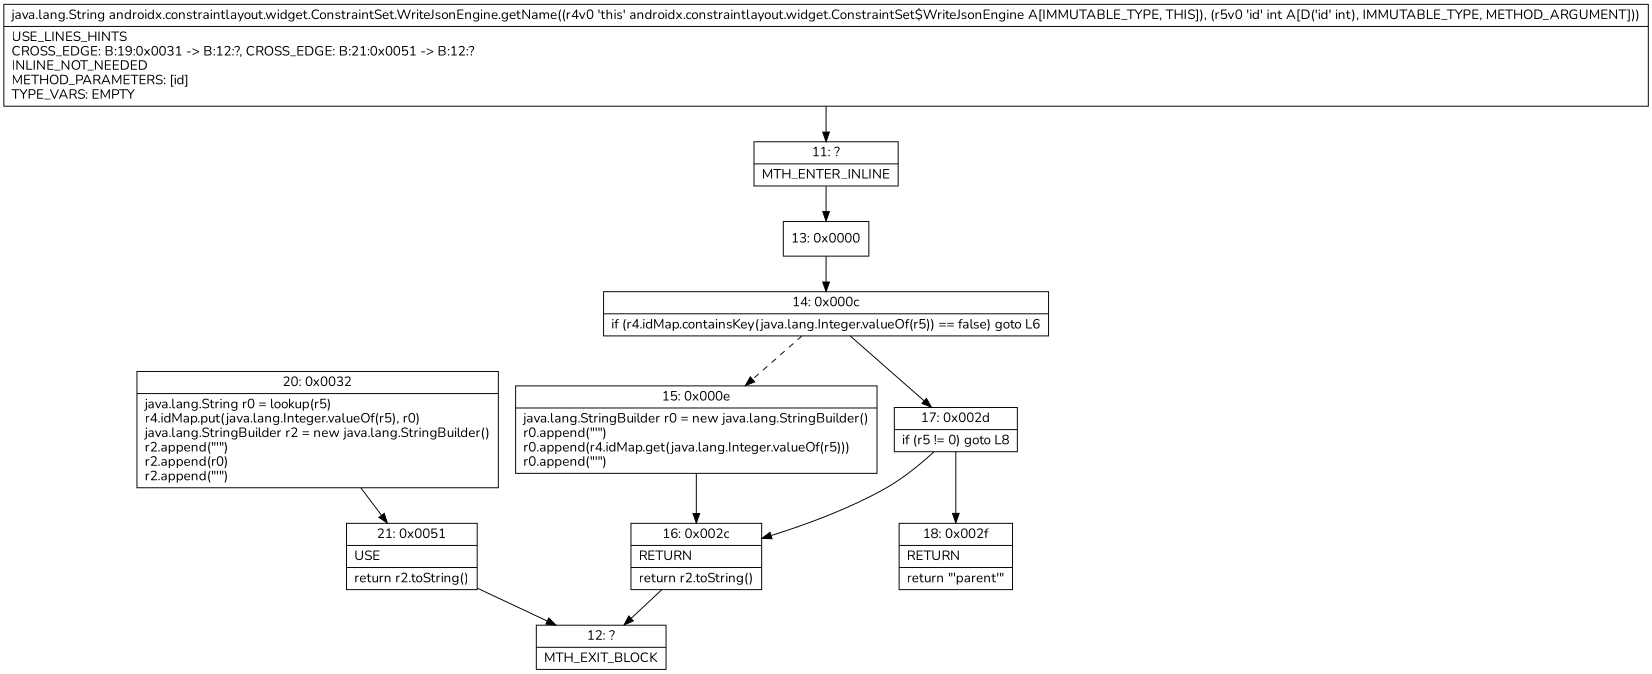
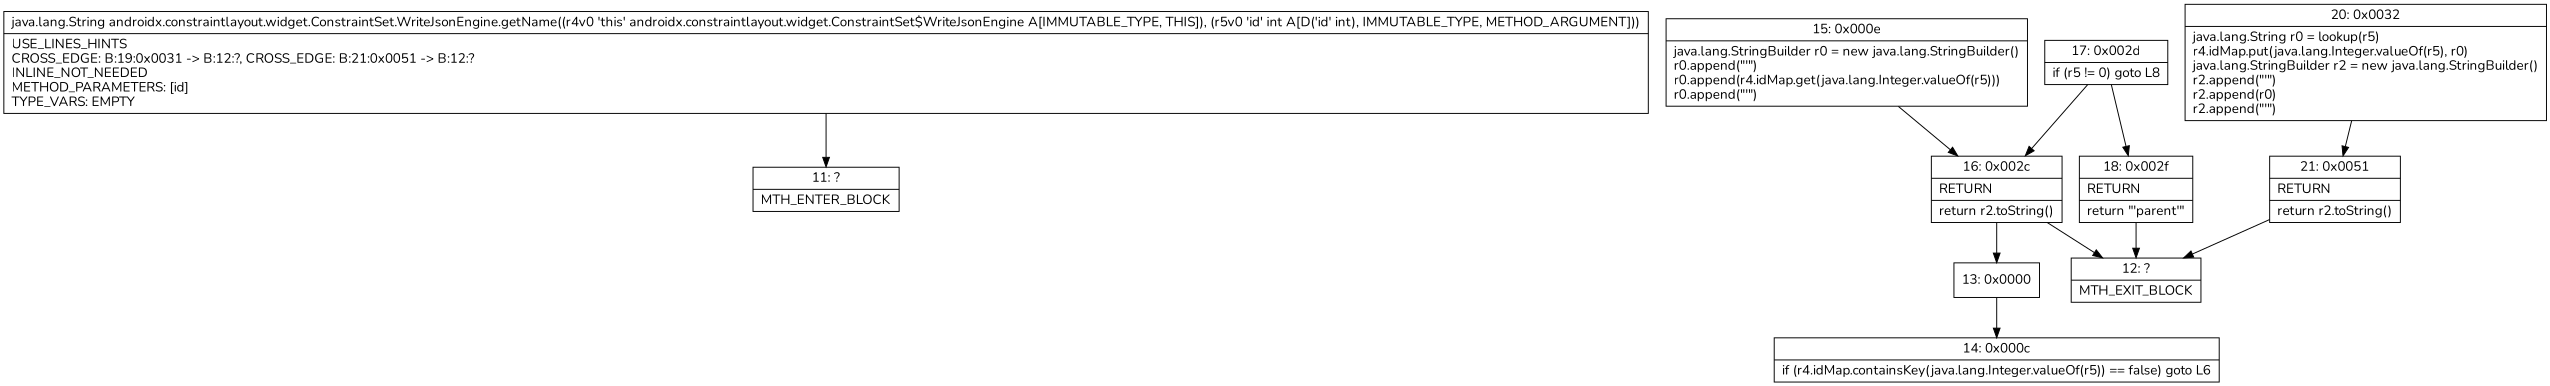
(826, 174) -> (826, 200)
(826, 199) -> (1997, 238)
none -> (2136, 235)
(777, 358) -> none
(887, 368) -> none
(368, 556) -> (2304, 189)
